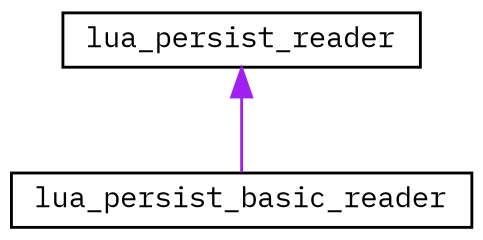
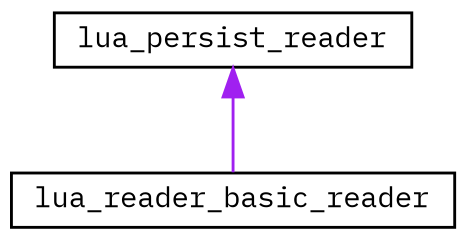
(242, 200) -> (233, 200)
